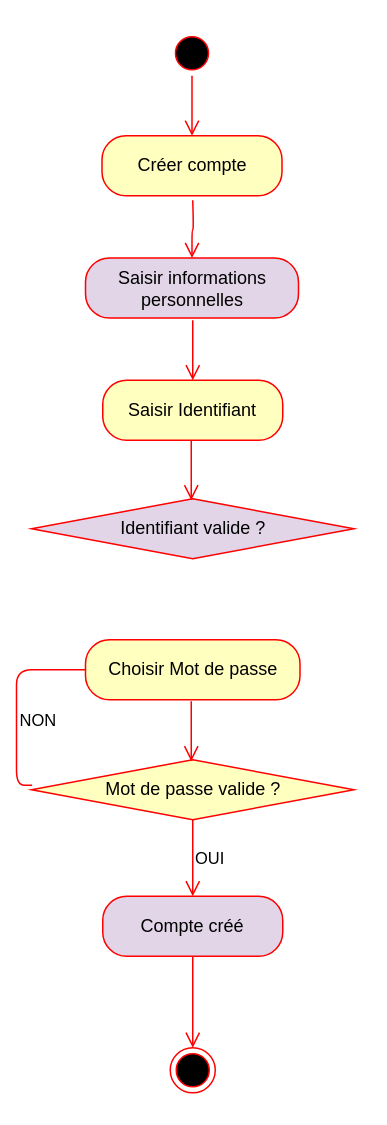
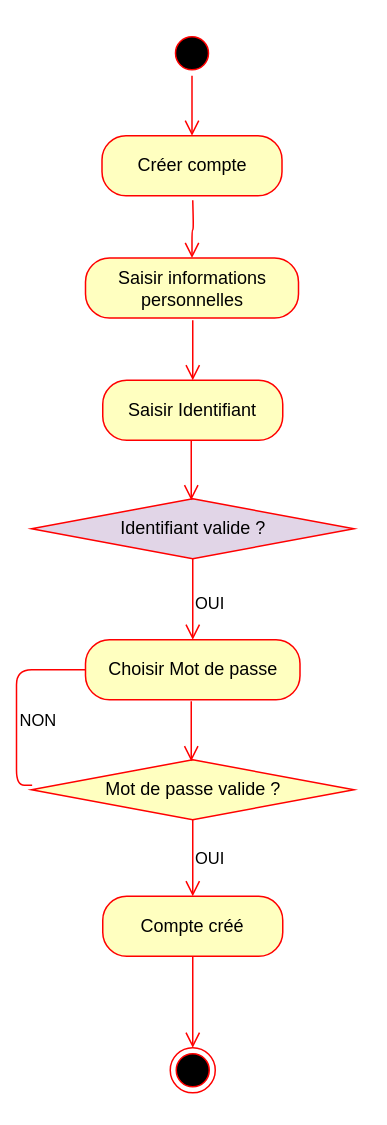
(192, 288) -> (192, 288)
none -> (193, 597)
(193, 926) -> (193, 926)
